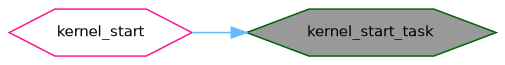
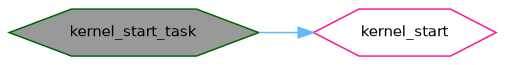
(211, 33) -> (278, 33)
